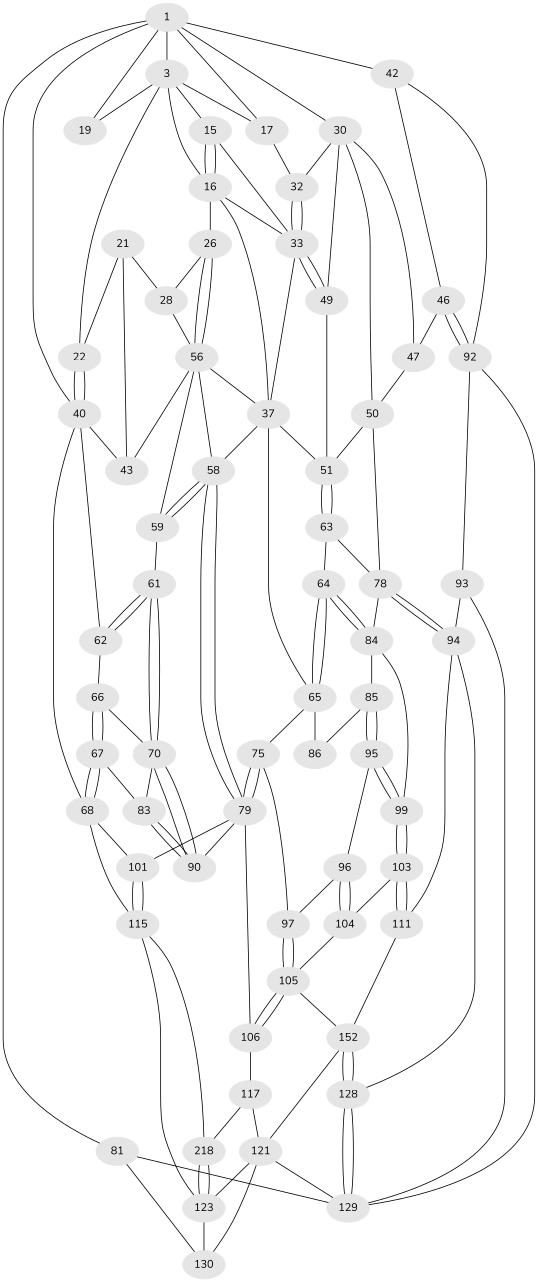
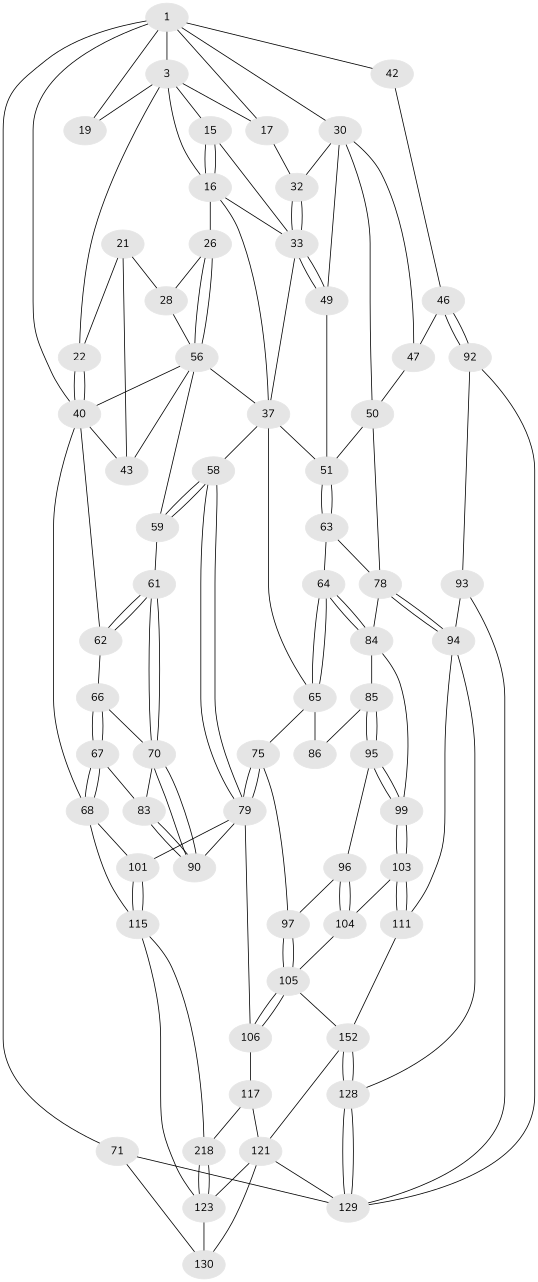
(487, 198) -> none
(205, 414) -> (138, 386)
(117, 1151) -> (117, 1151)
